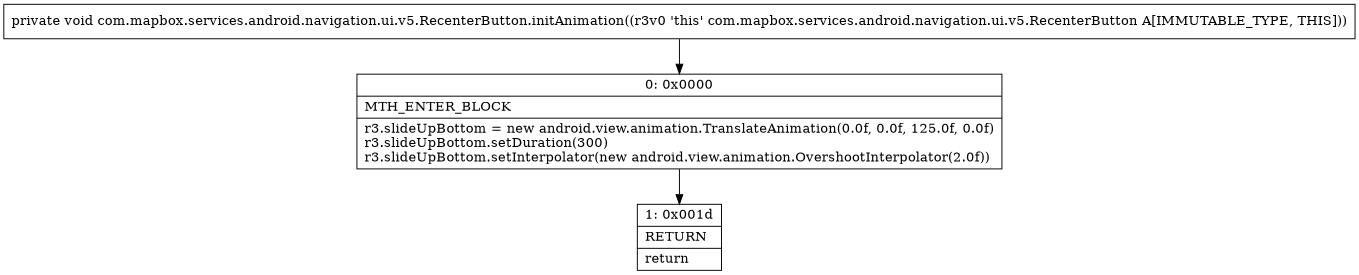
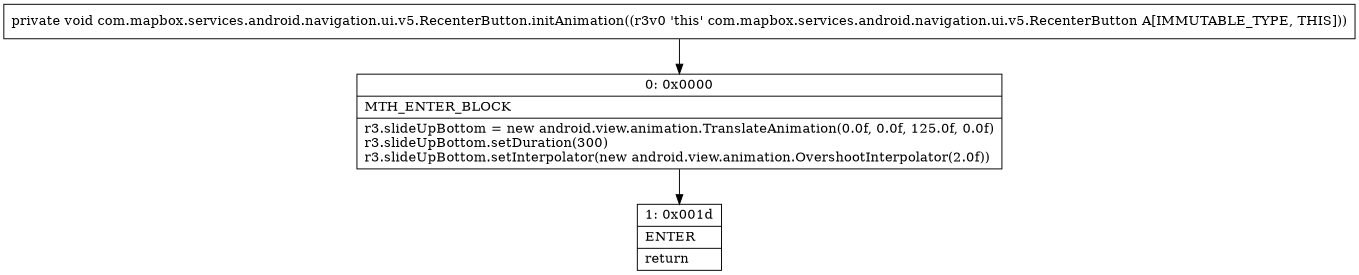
(676, 237) -> (670, 237)
